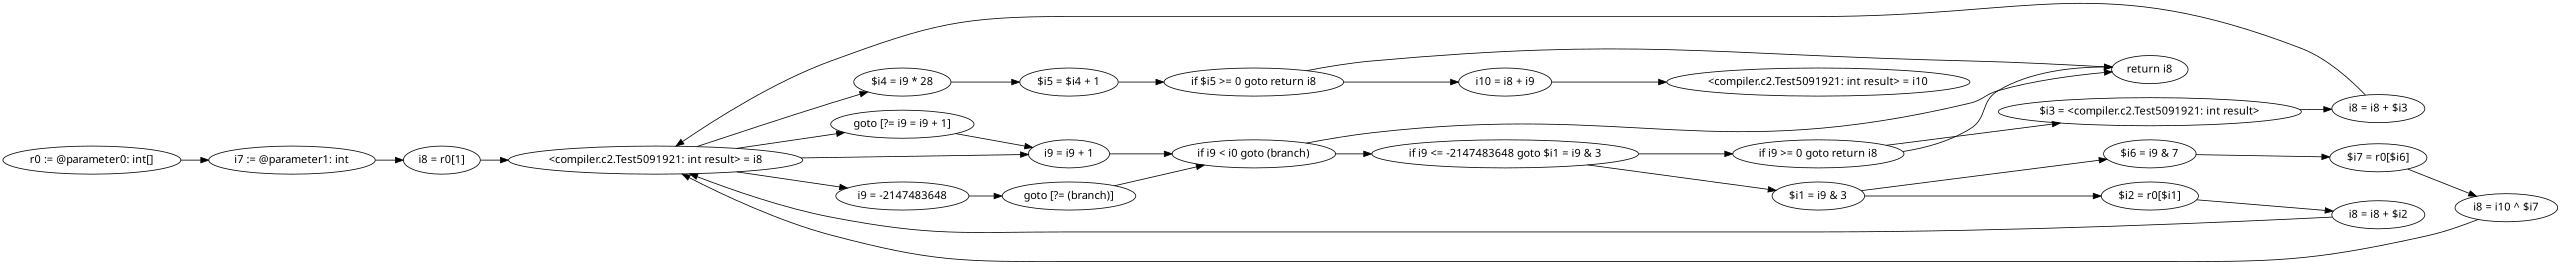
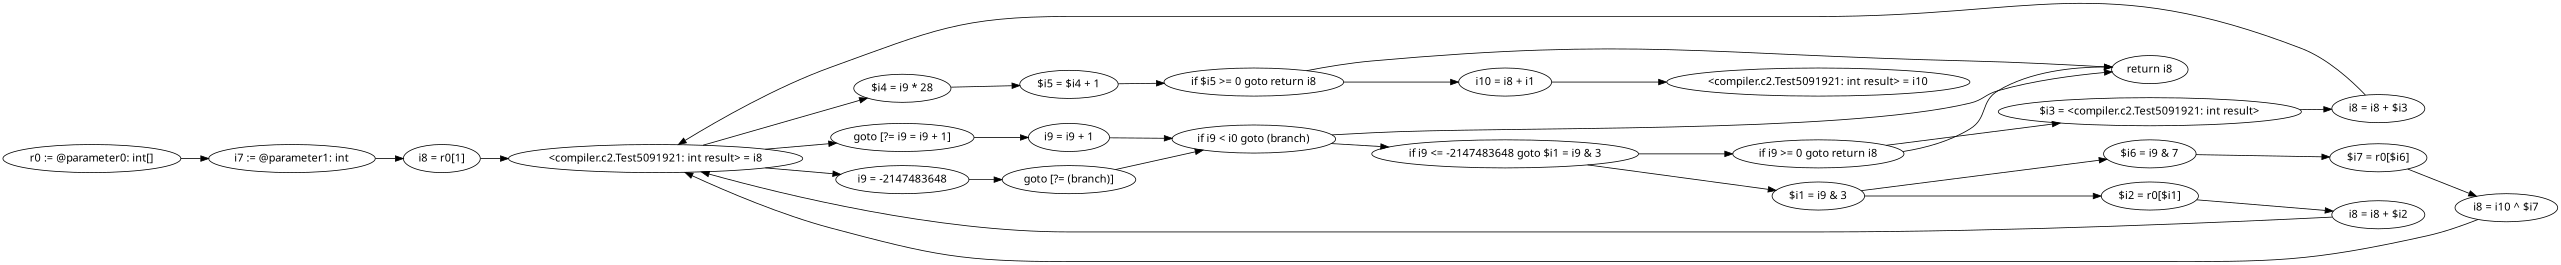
(1505, 82) -> (1505, 82)
(911, 156) -> none
